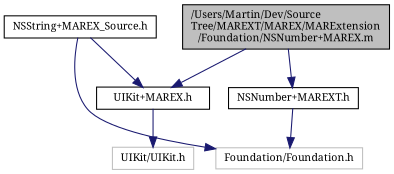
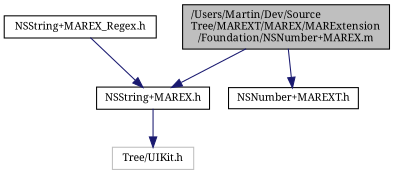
(80, 27) -> (80, 27)
(153, 98) -> (153, 98)
(153, 158) -> (153, 158)
(289, 158) -> none
